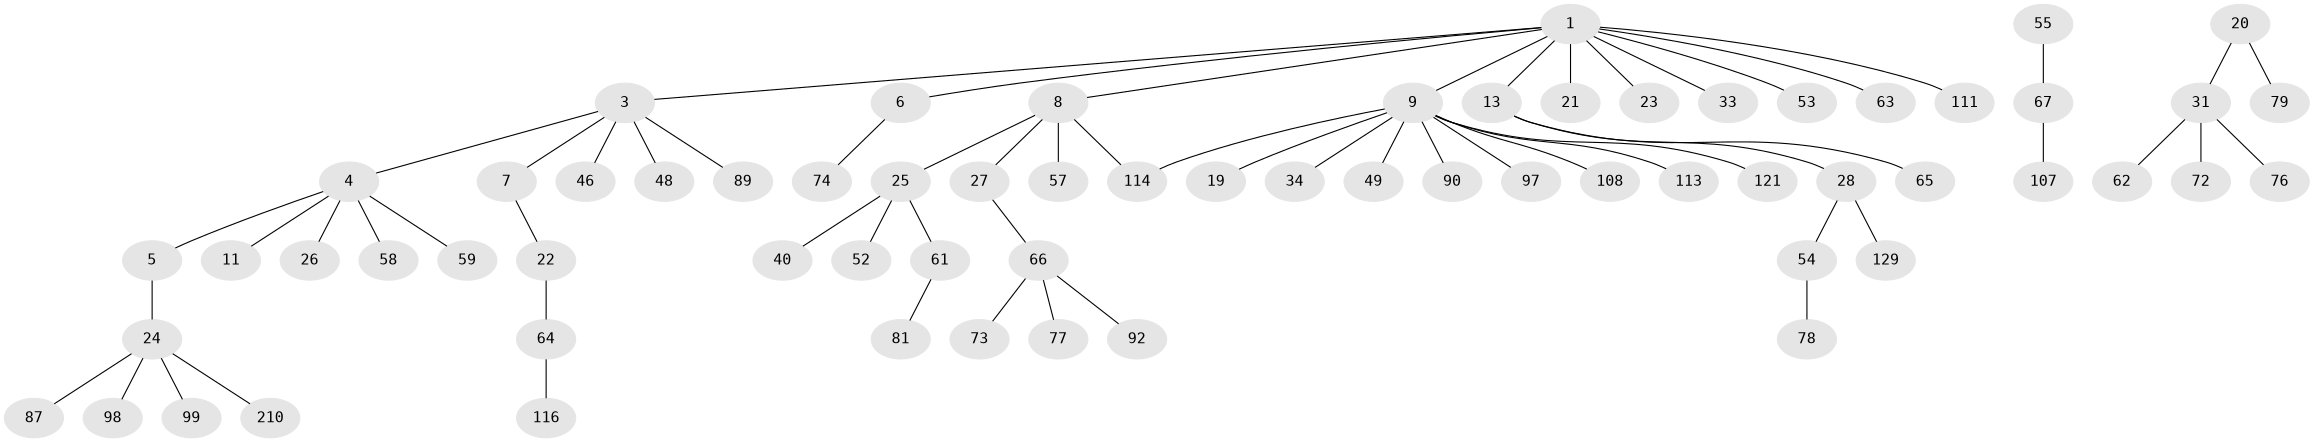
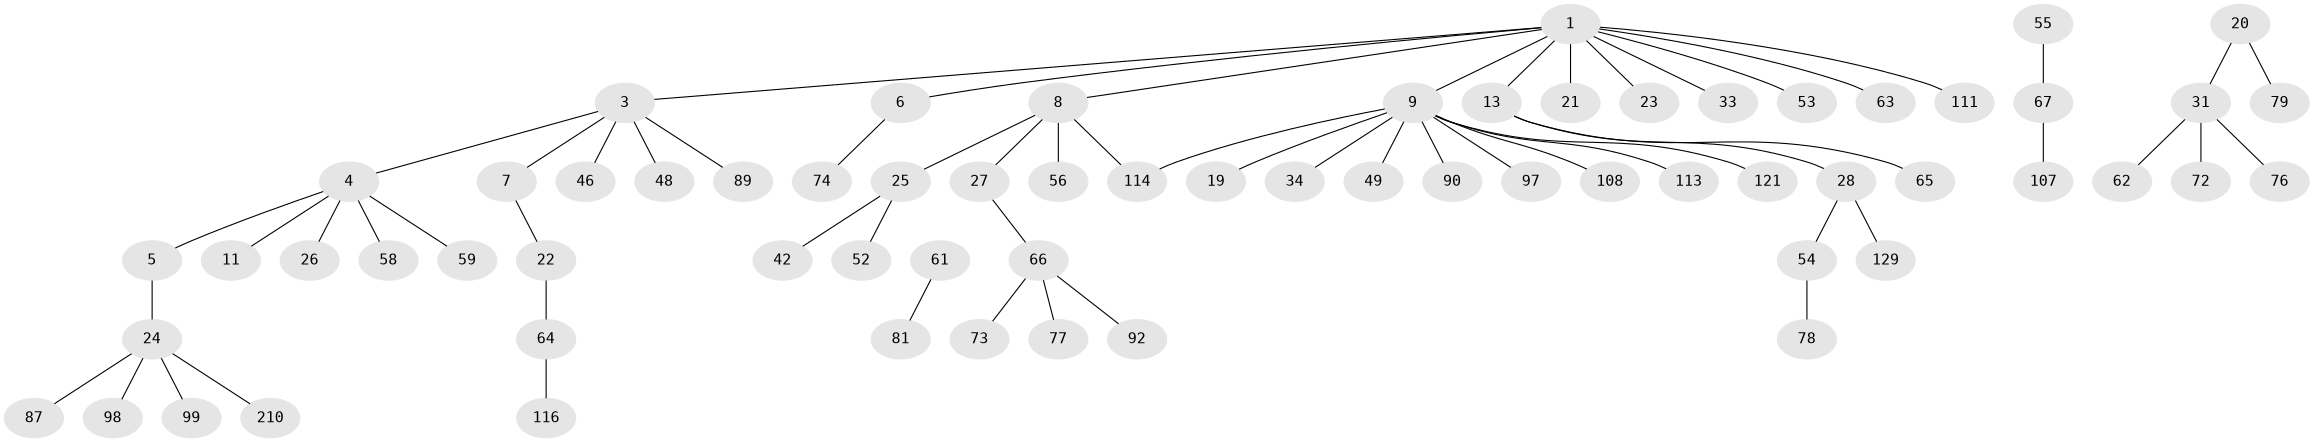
(1058, 182) -> (1058, 182)
(920, 221) -> none
(783, 260) -> (783, 260)
